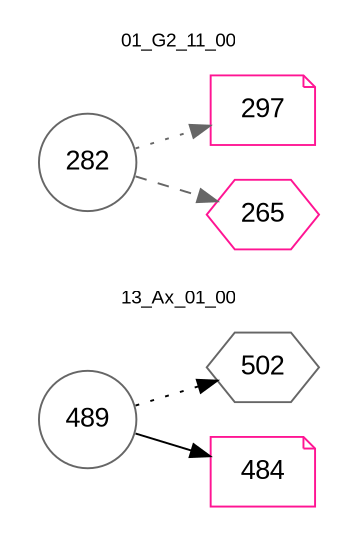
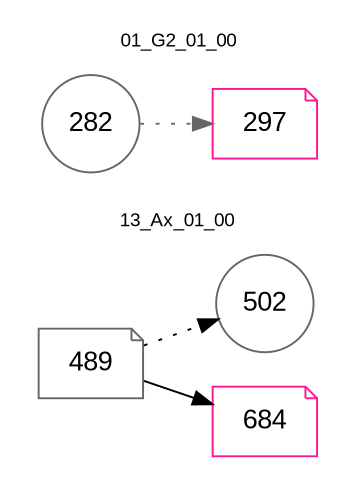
(179, 42) -> (179, 42)
(263, 215) -> none
(263, 367) -> (265, 304)
(88, 420) -> (91, 363)
(263, 472) -> (265, 421)
